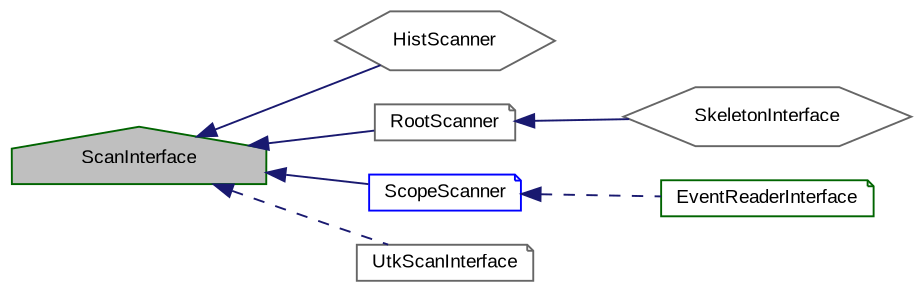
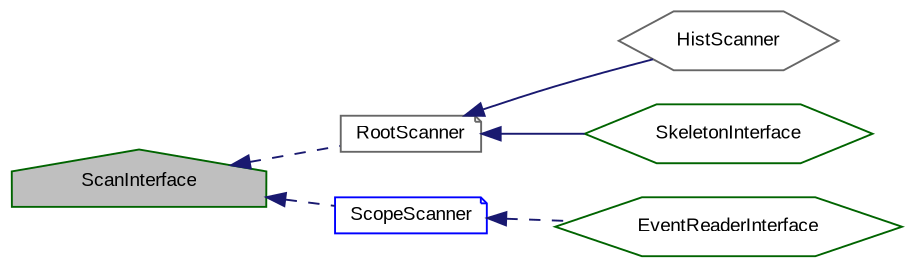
(298, 97) -> (568, 83)
(767, 117) -> (729, 134)
(321, 137) -> (295, 154)
(327, 180) -> (310, 203)
(767, 198) -> (729, 227)
(445, 263) -> none
